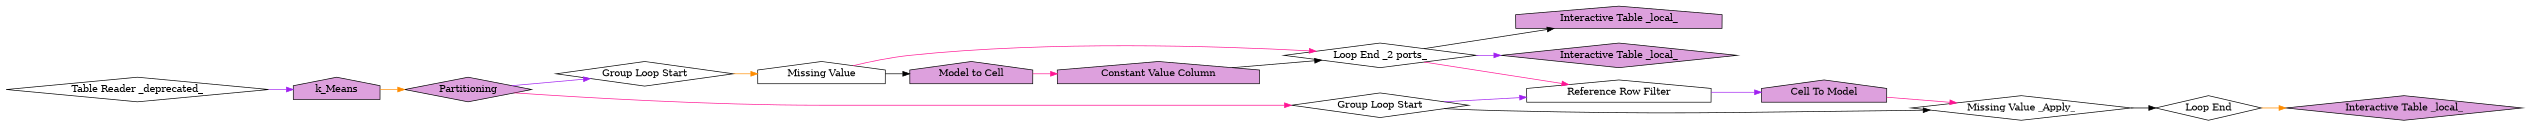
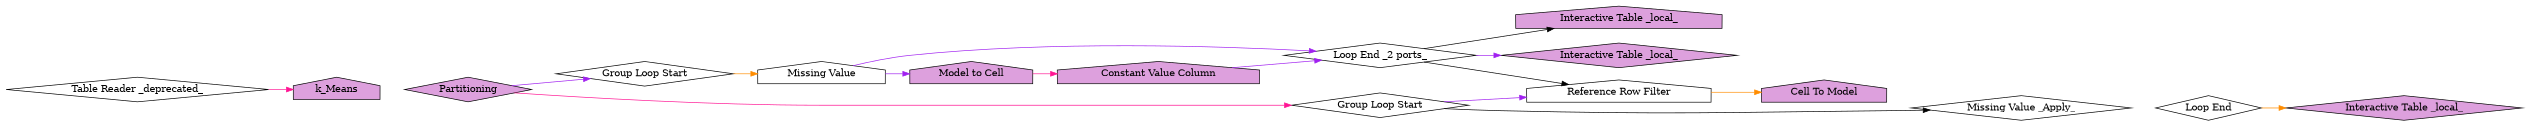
(1080, 46) -> (1080, 46)
(1273, 64) -> (1273, 64)
(1493, 73) -> (1493, 73)
(894, 74) -> (894, 74)
(278, 90) -> (278, 90)
(389, 90) -> none
(1733, 92) -> (1733, 92)
(1918, 100) -> none
(2140, 108) -> none
